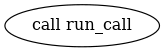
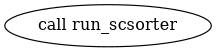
(82, 26) -> (108, 26)
